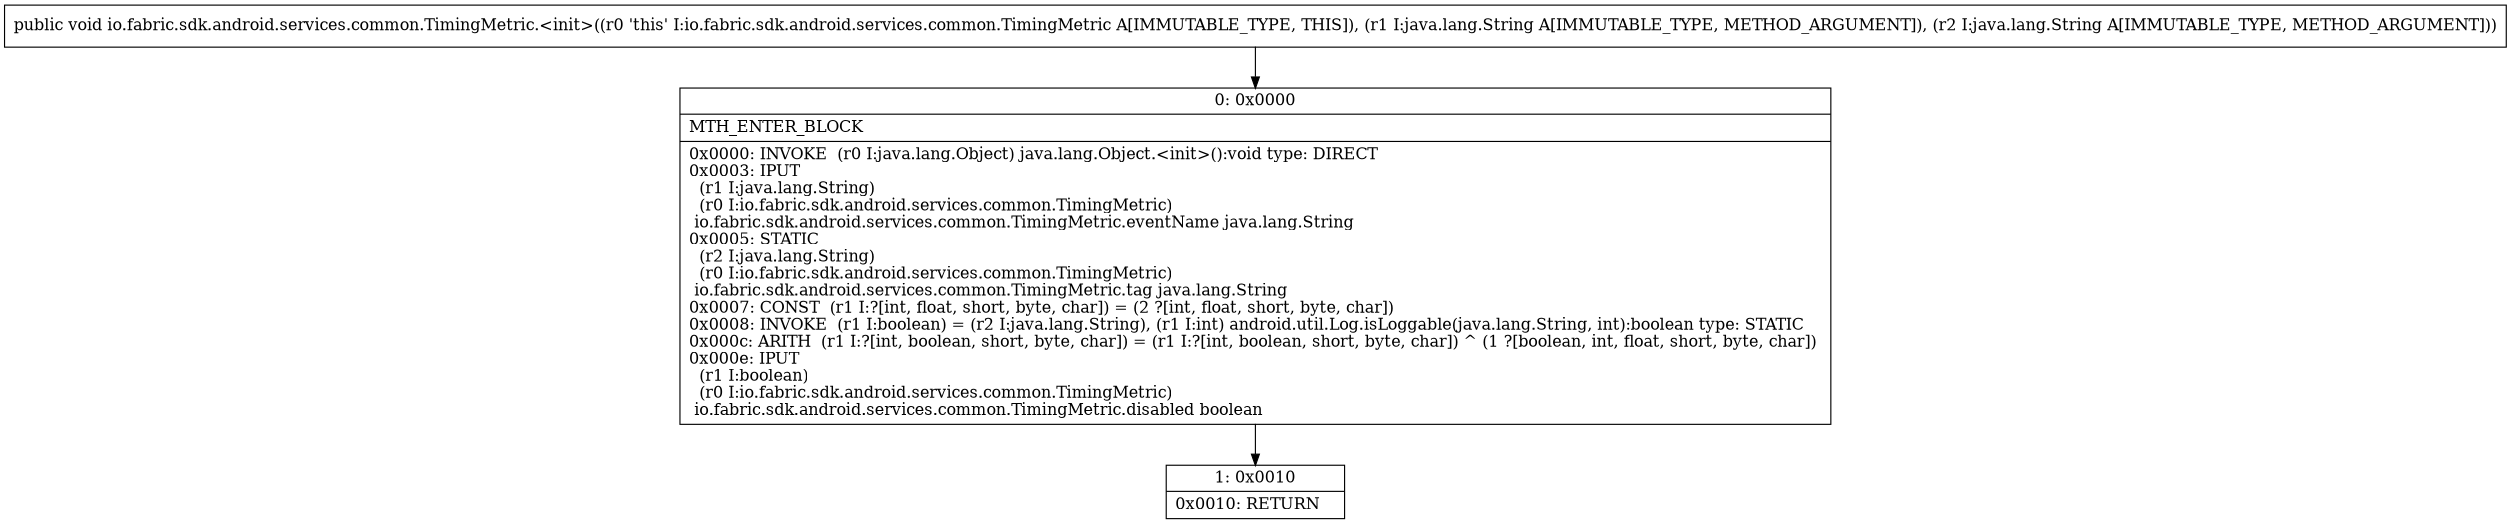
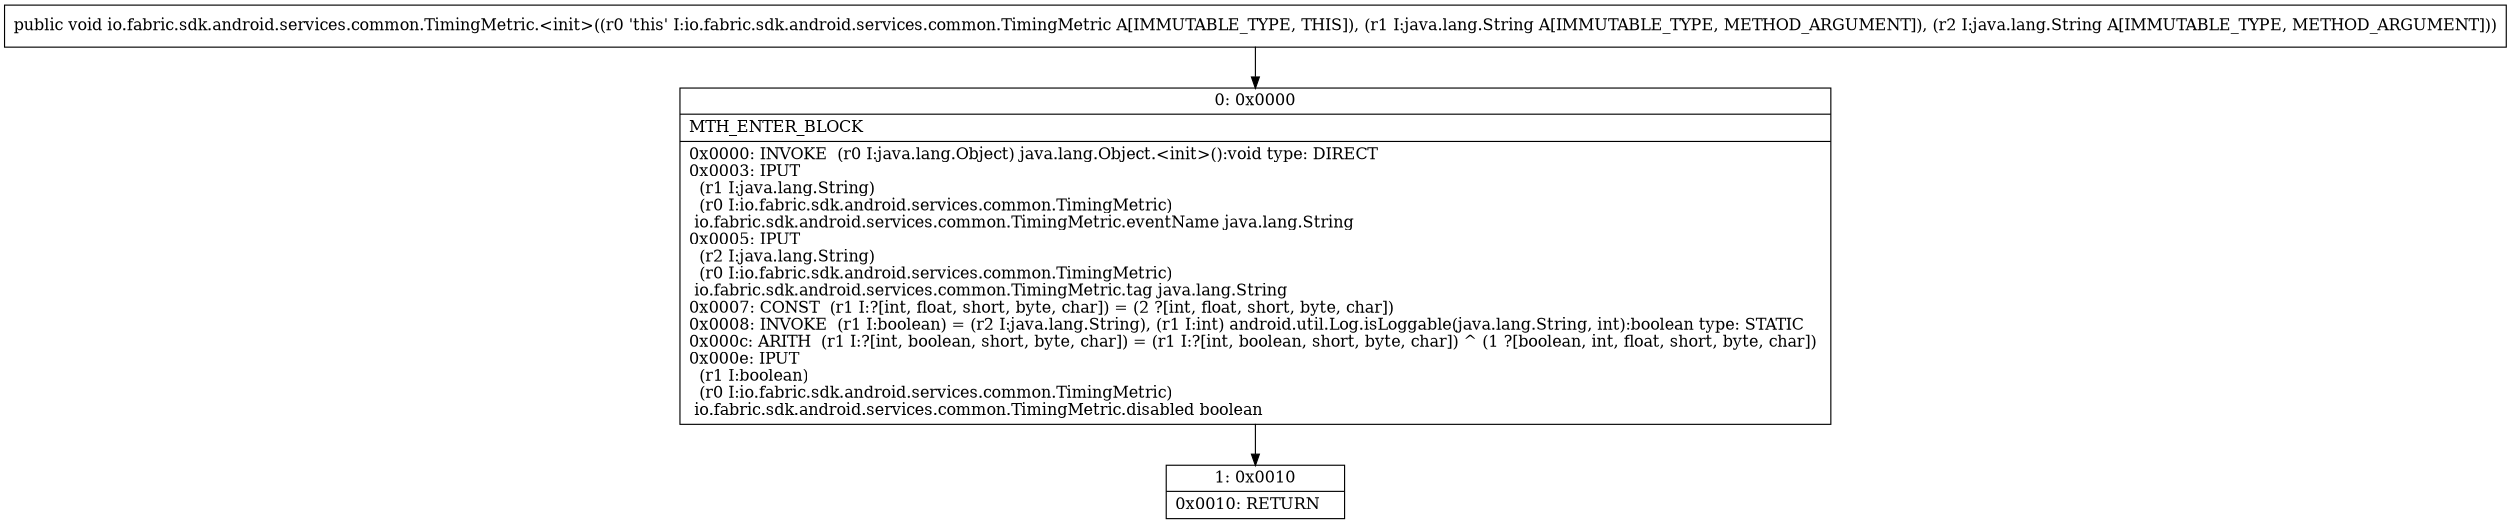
(759, 240) -> (750, 240)
